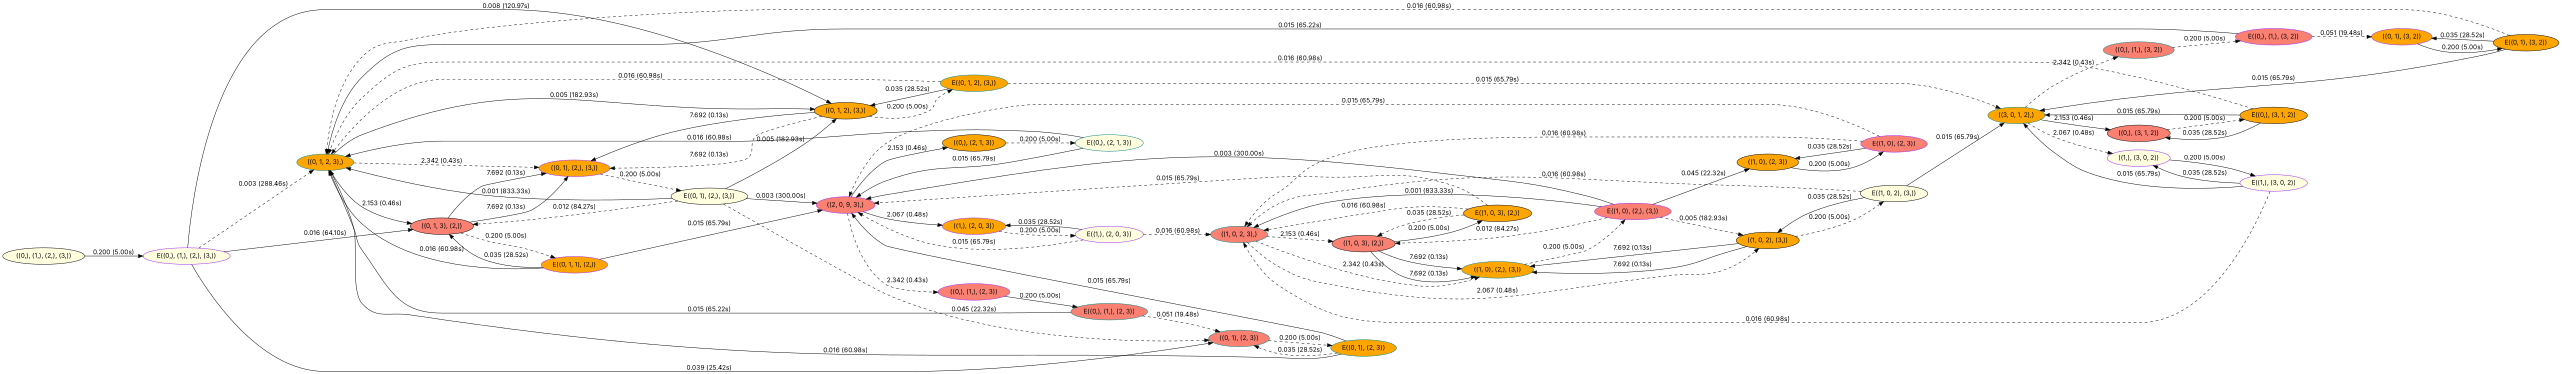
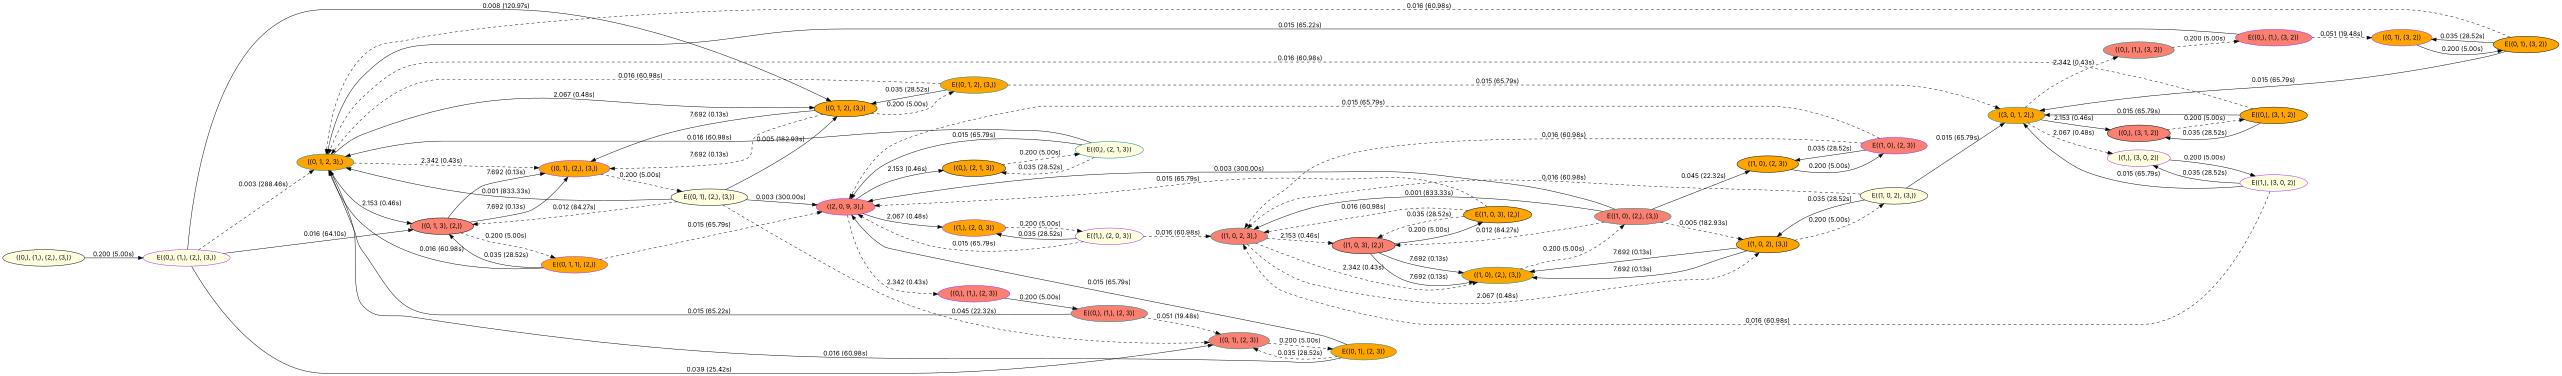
(574, 95) -> (574, 95)
none -> (1052, 173)
(1633, 211) -> (1633, 217)
(709, 235) -> (709, 236)
